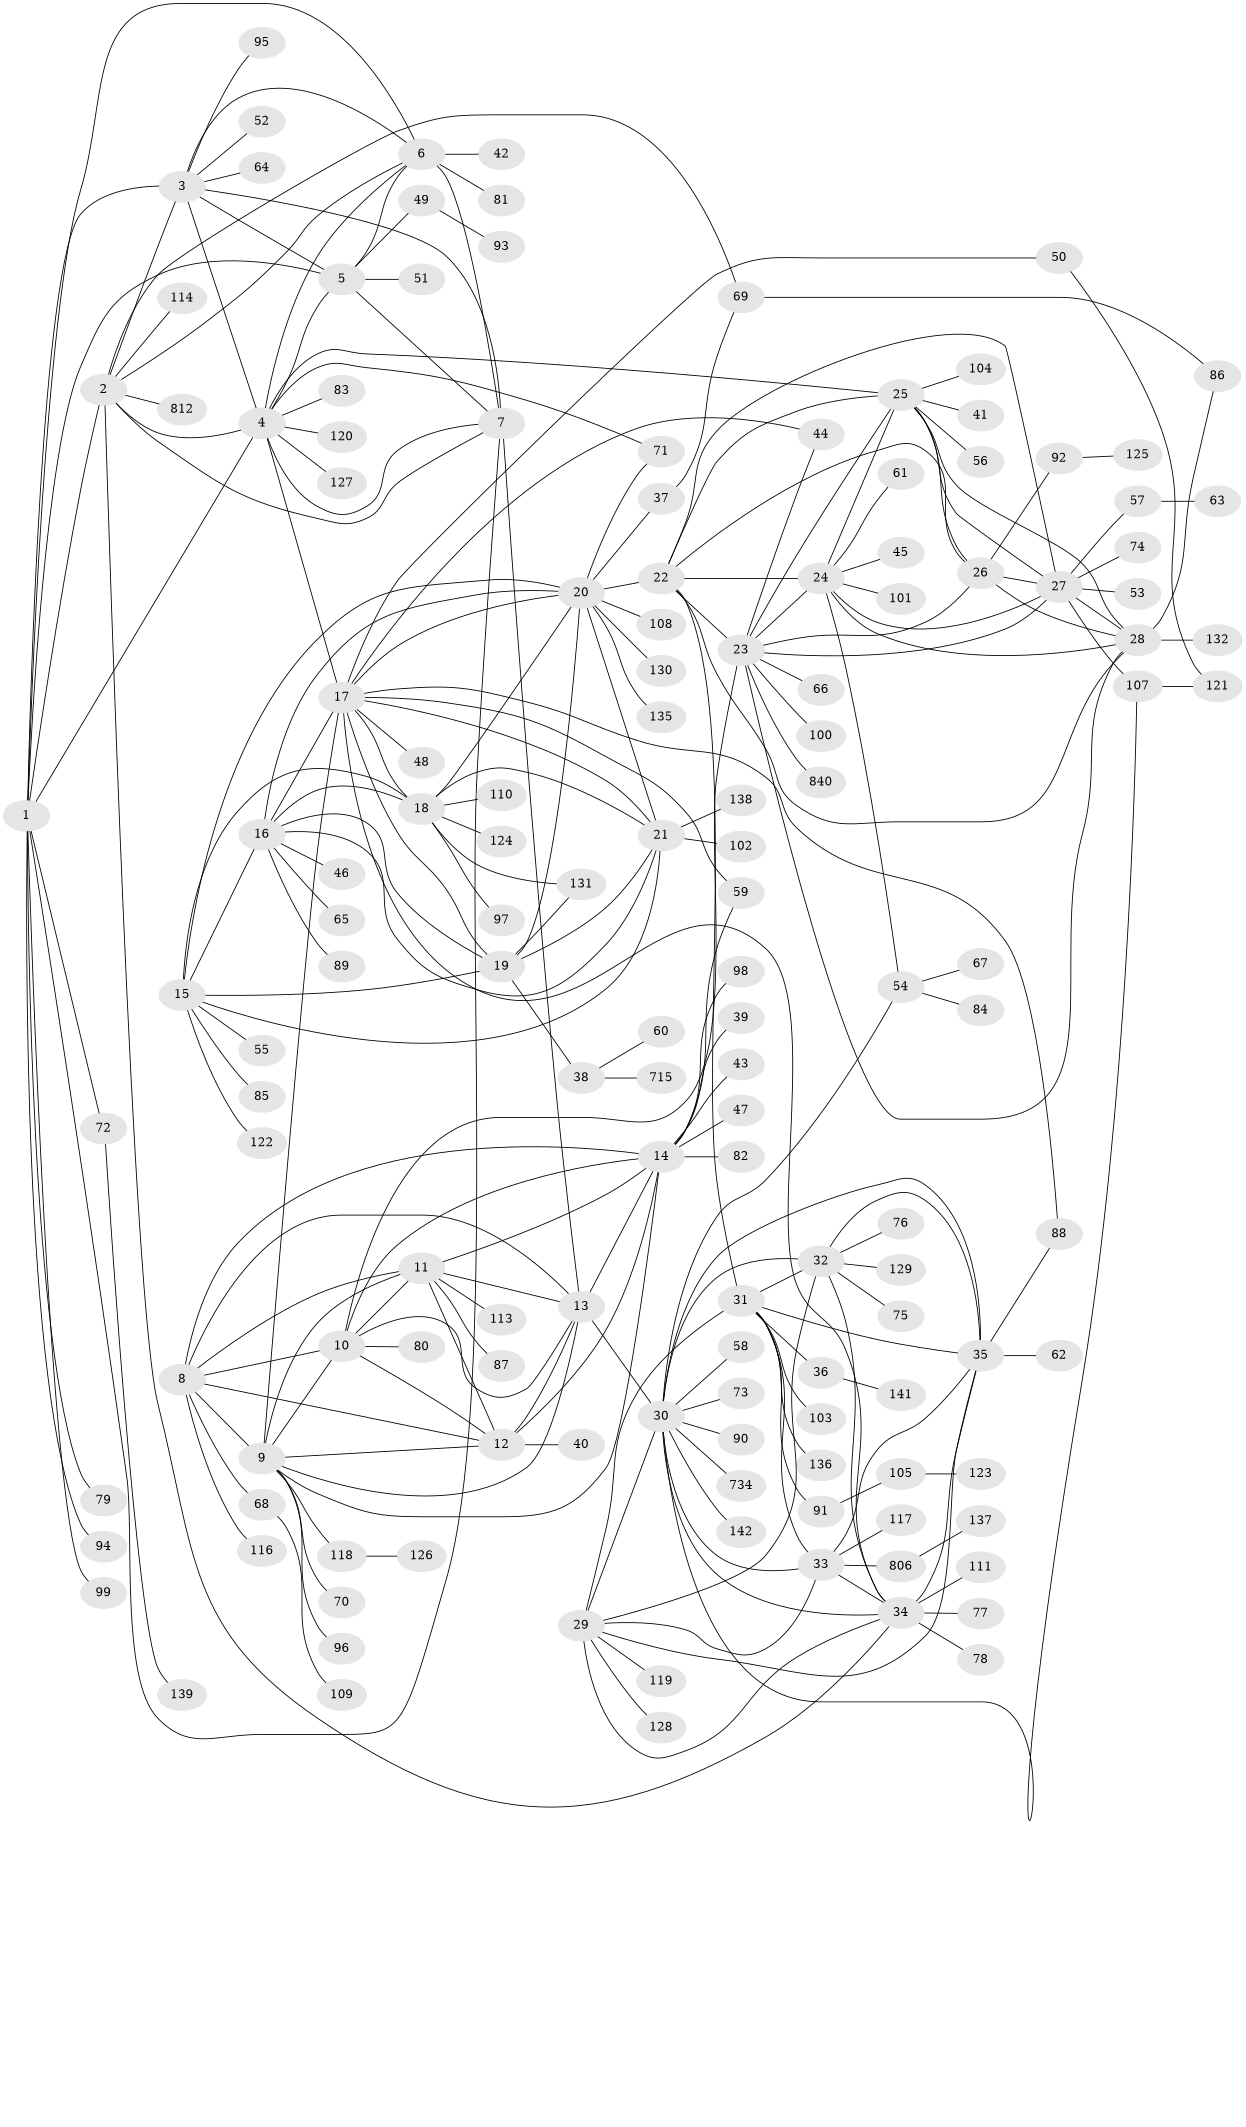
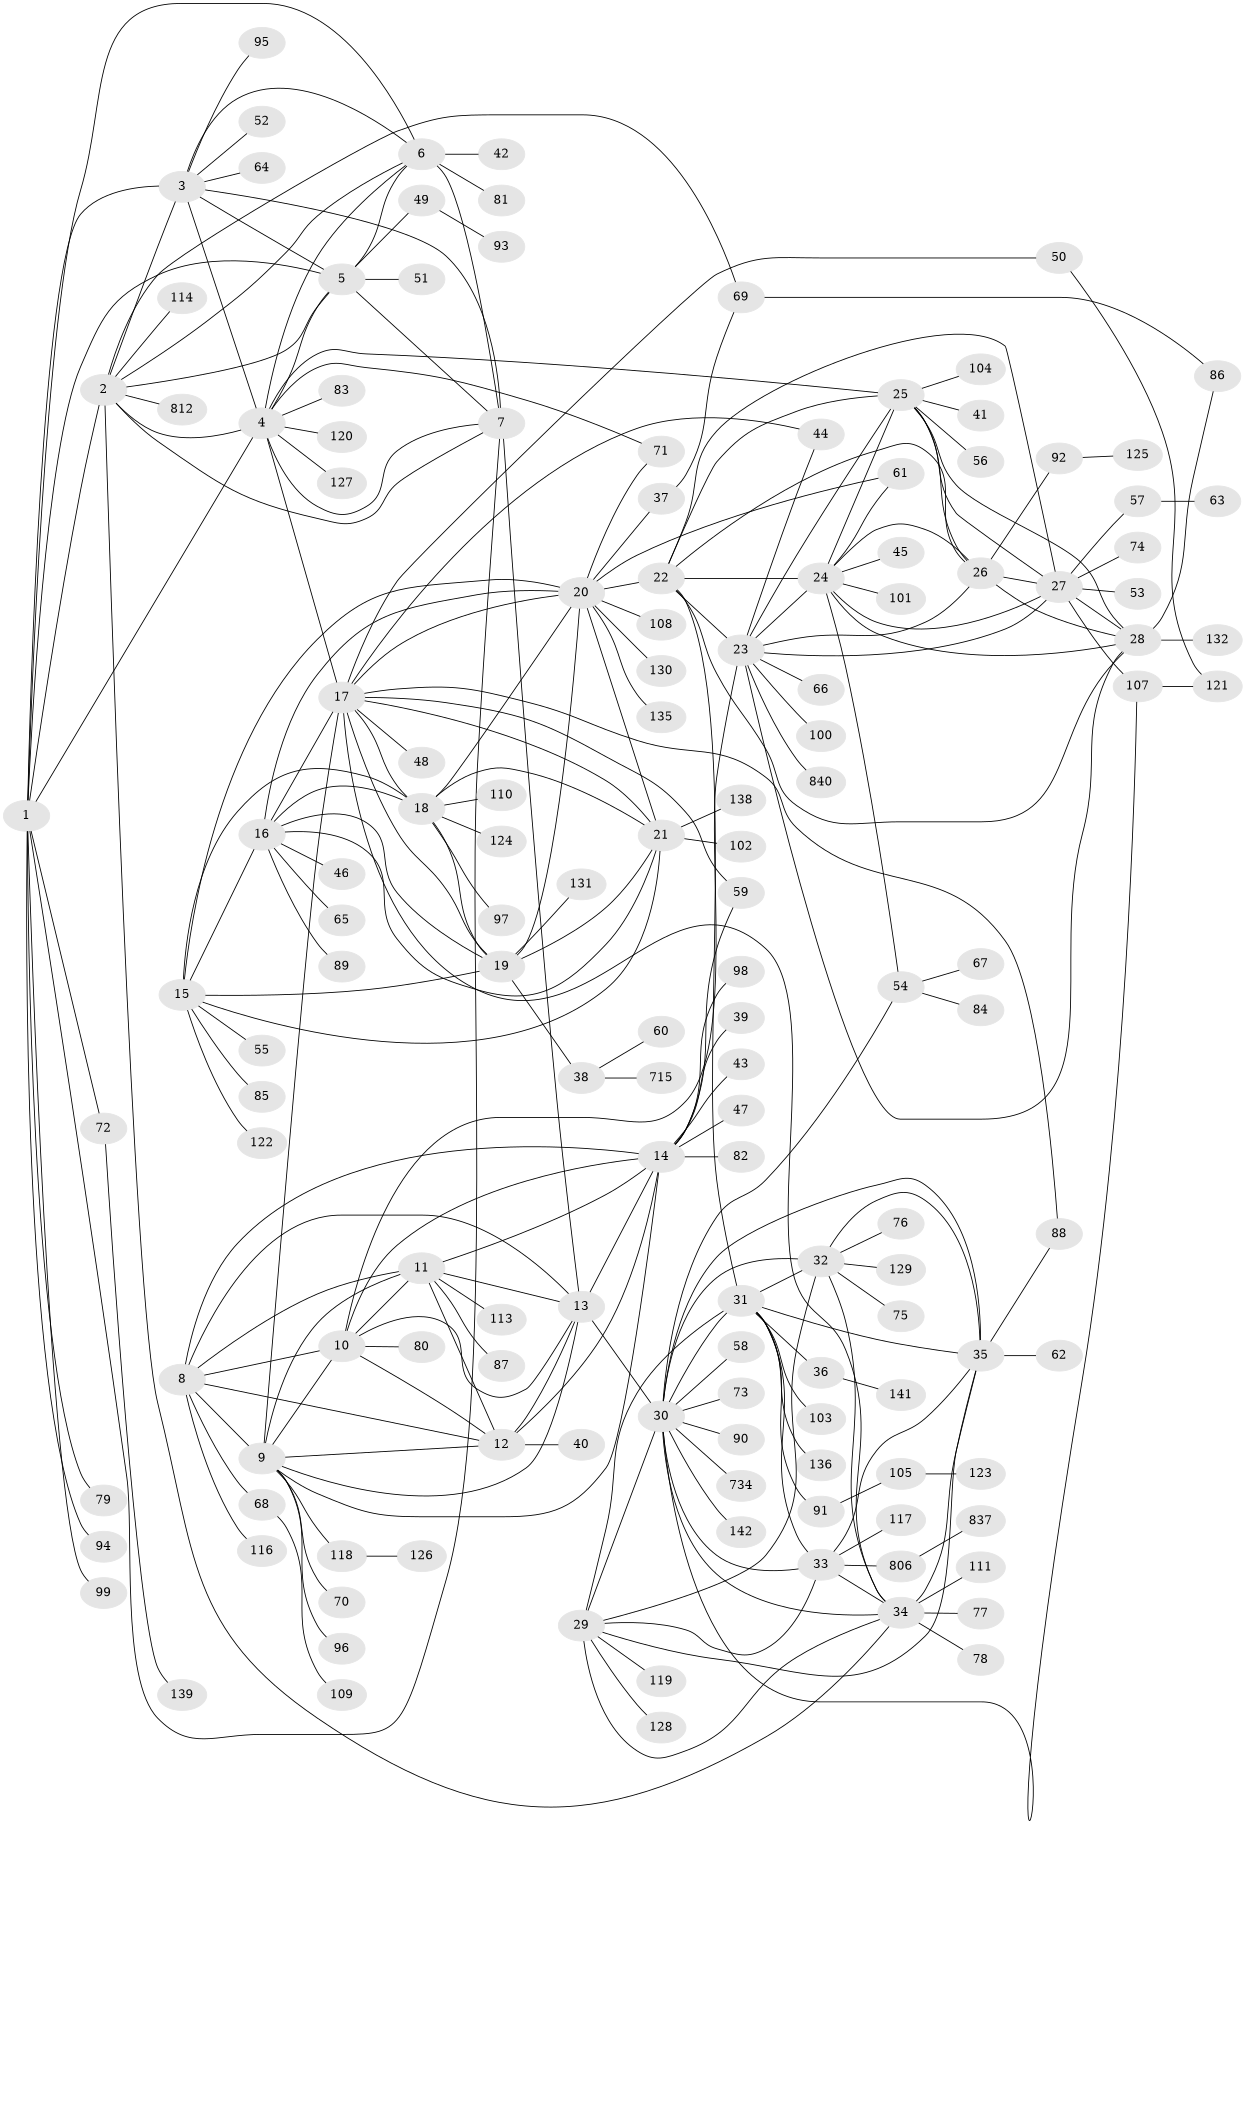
none -> (249, 364)
none -> (726, 520)
none -> (900, 524)
(486, 869) -> (459, 889)
none -> (695, 1356)
(981, 1521) -> (981, 1521)
